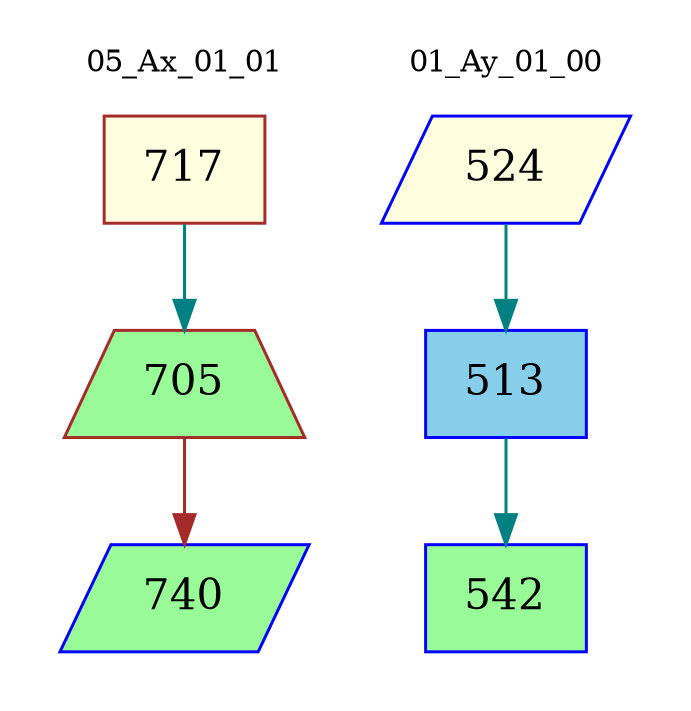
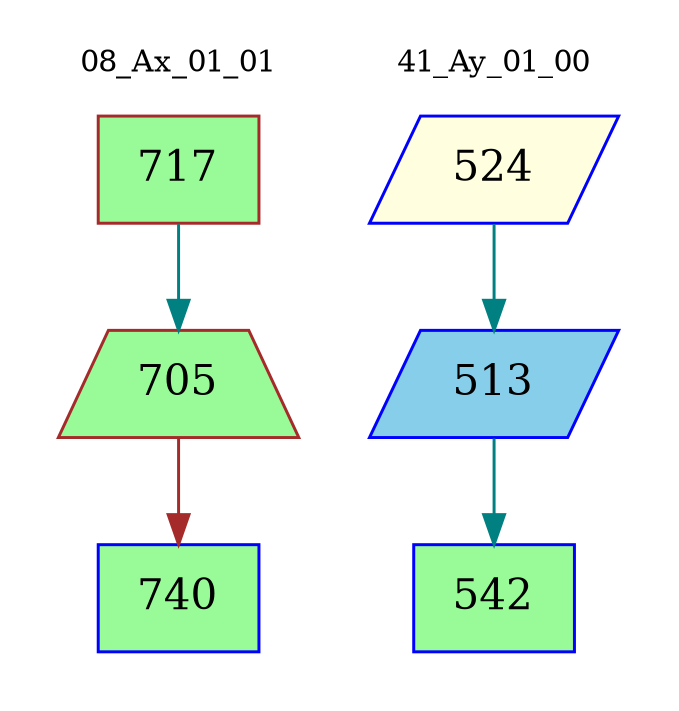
(185, 64) -> (179, 64)
(506, 64) -> (494, 64)
(185, 170) -> (179, 170)
(506, 384) -> (494, 384)
(185, 598) -> (179, 598)
